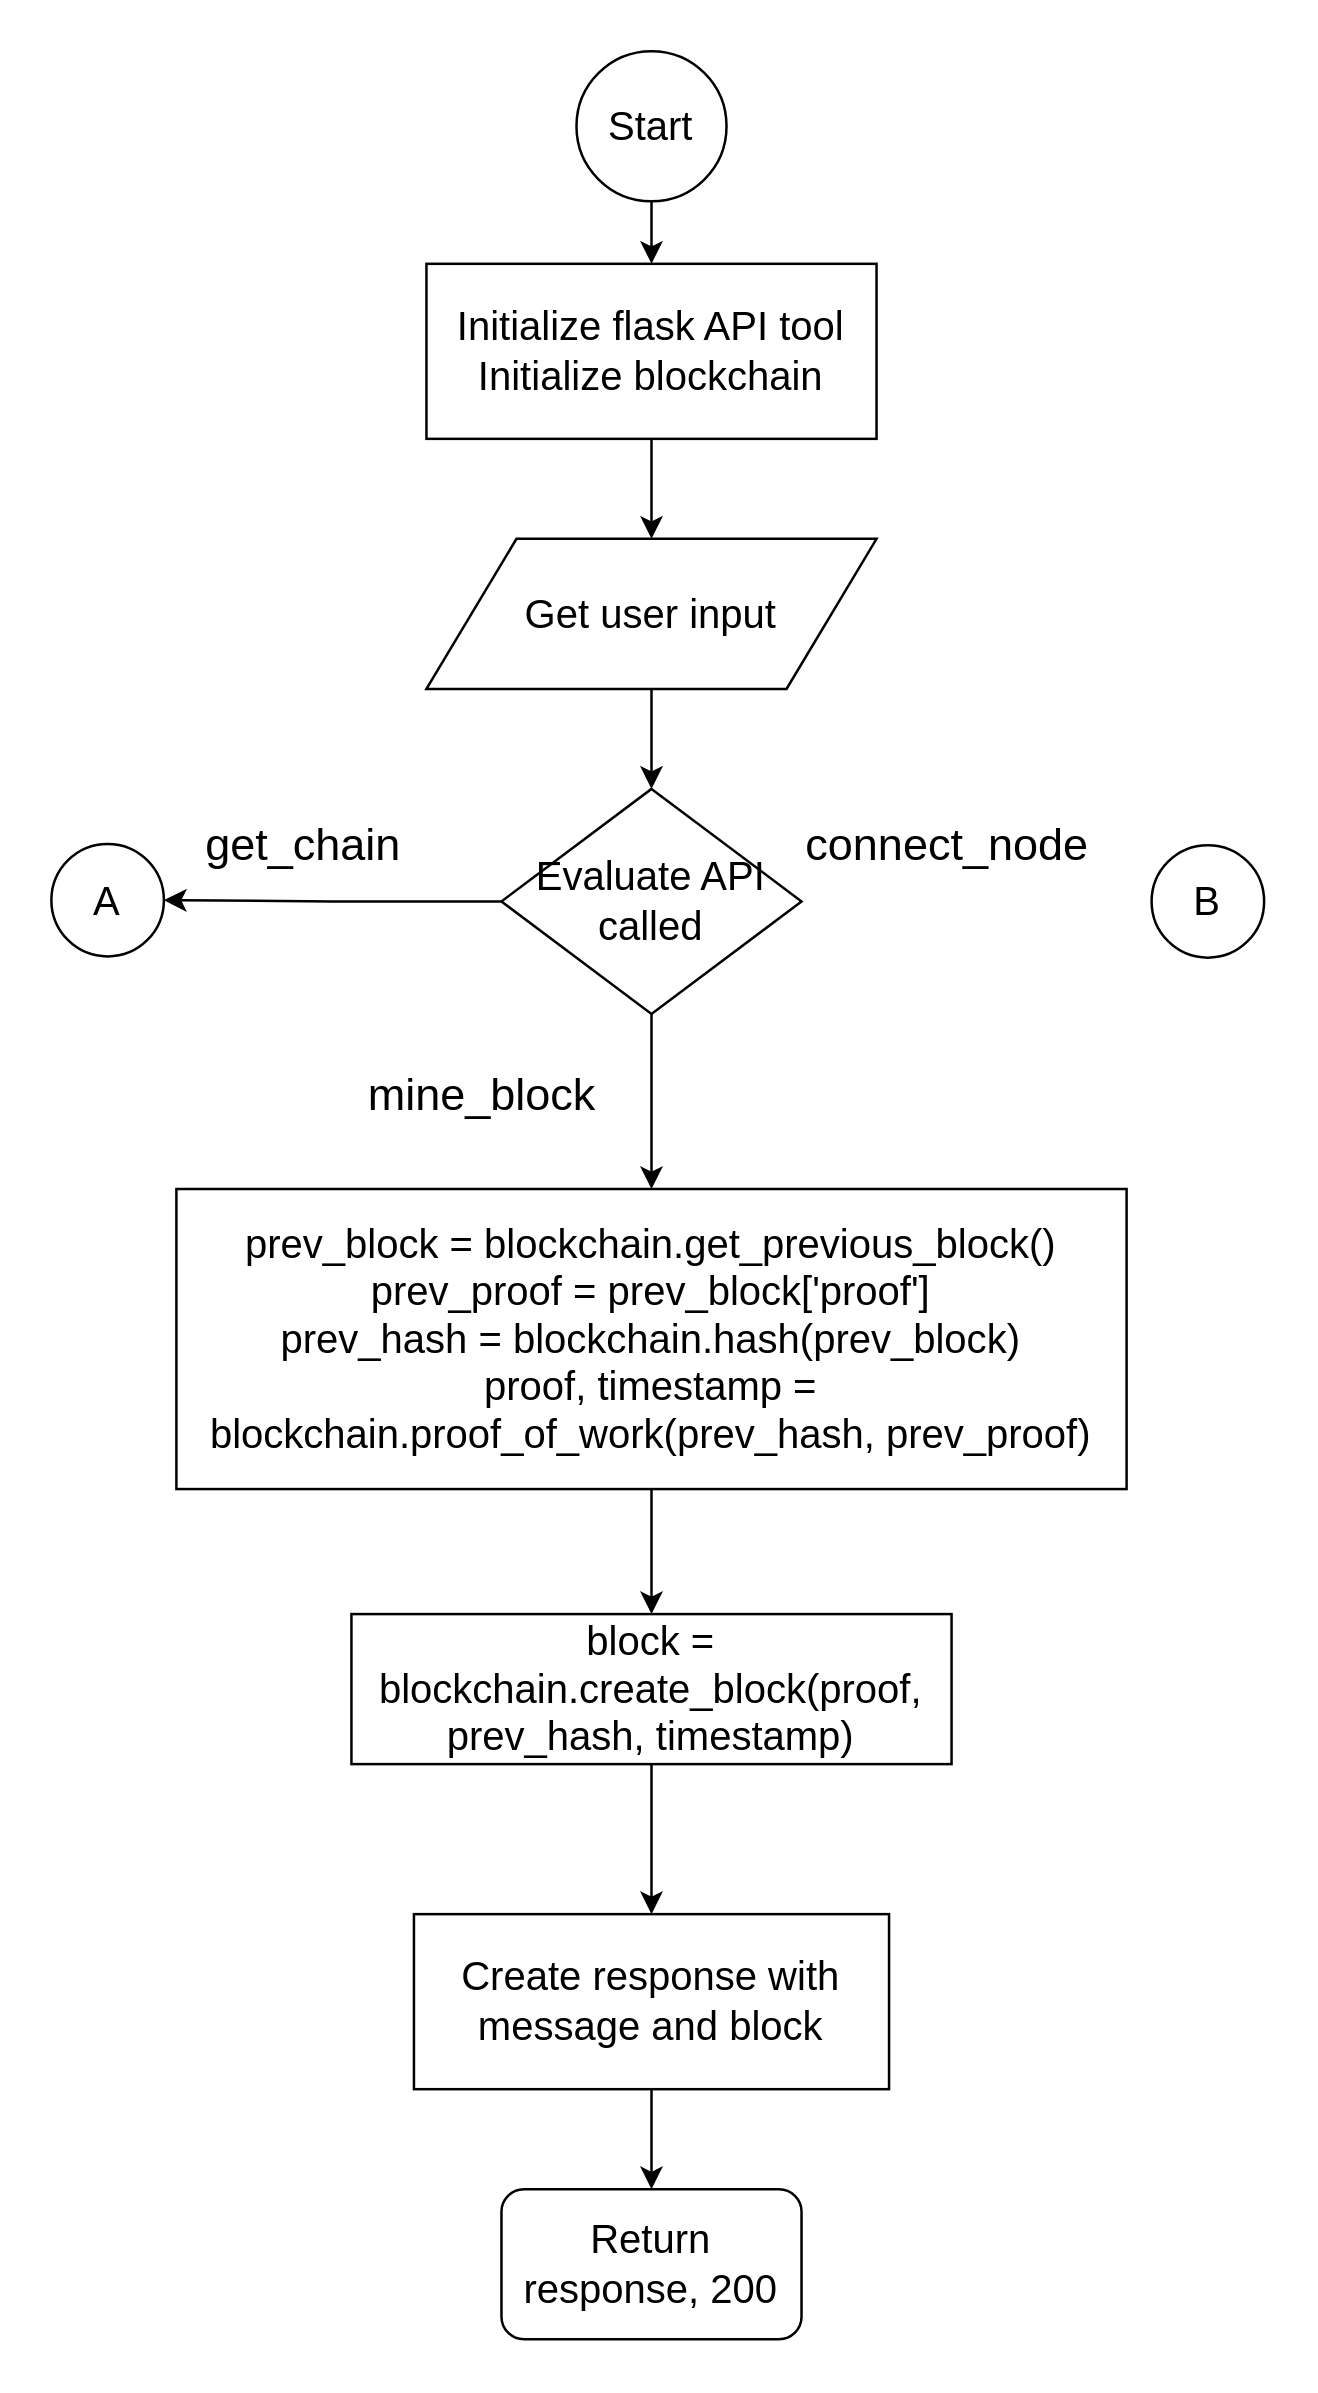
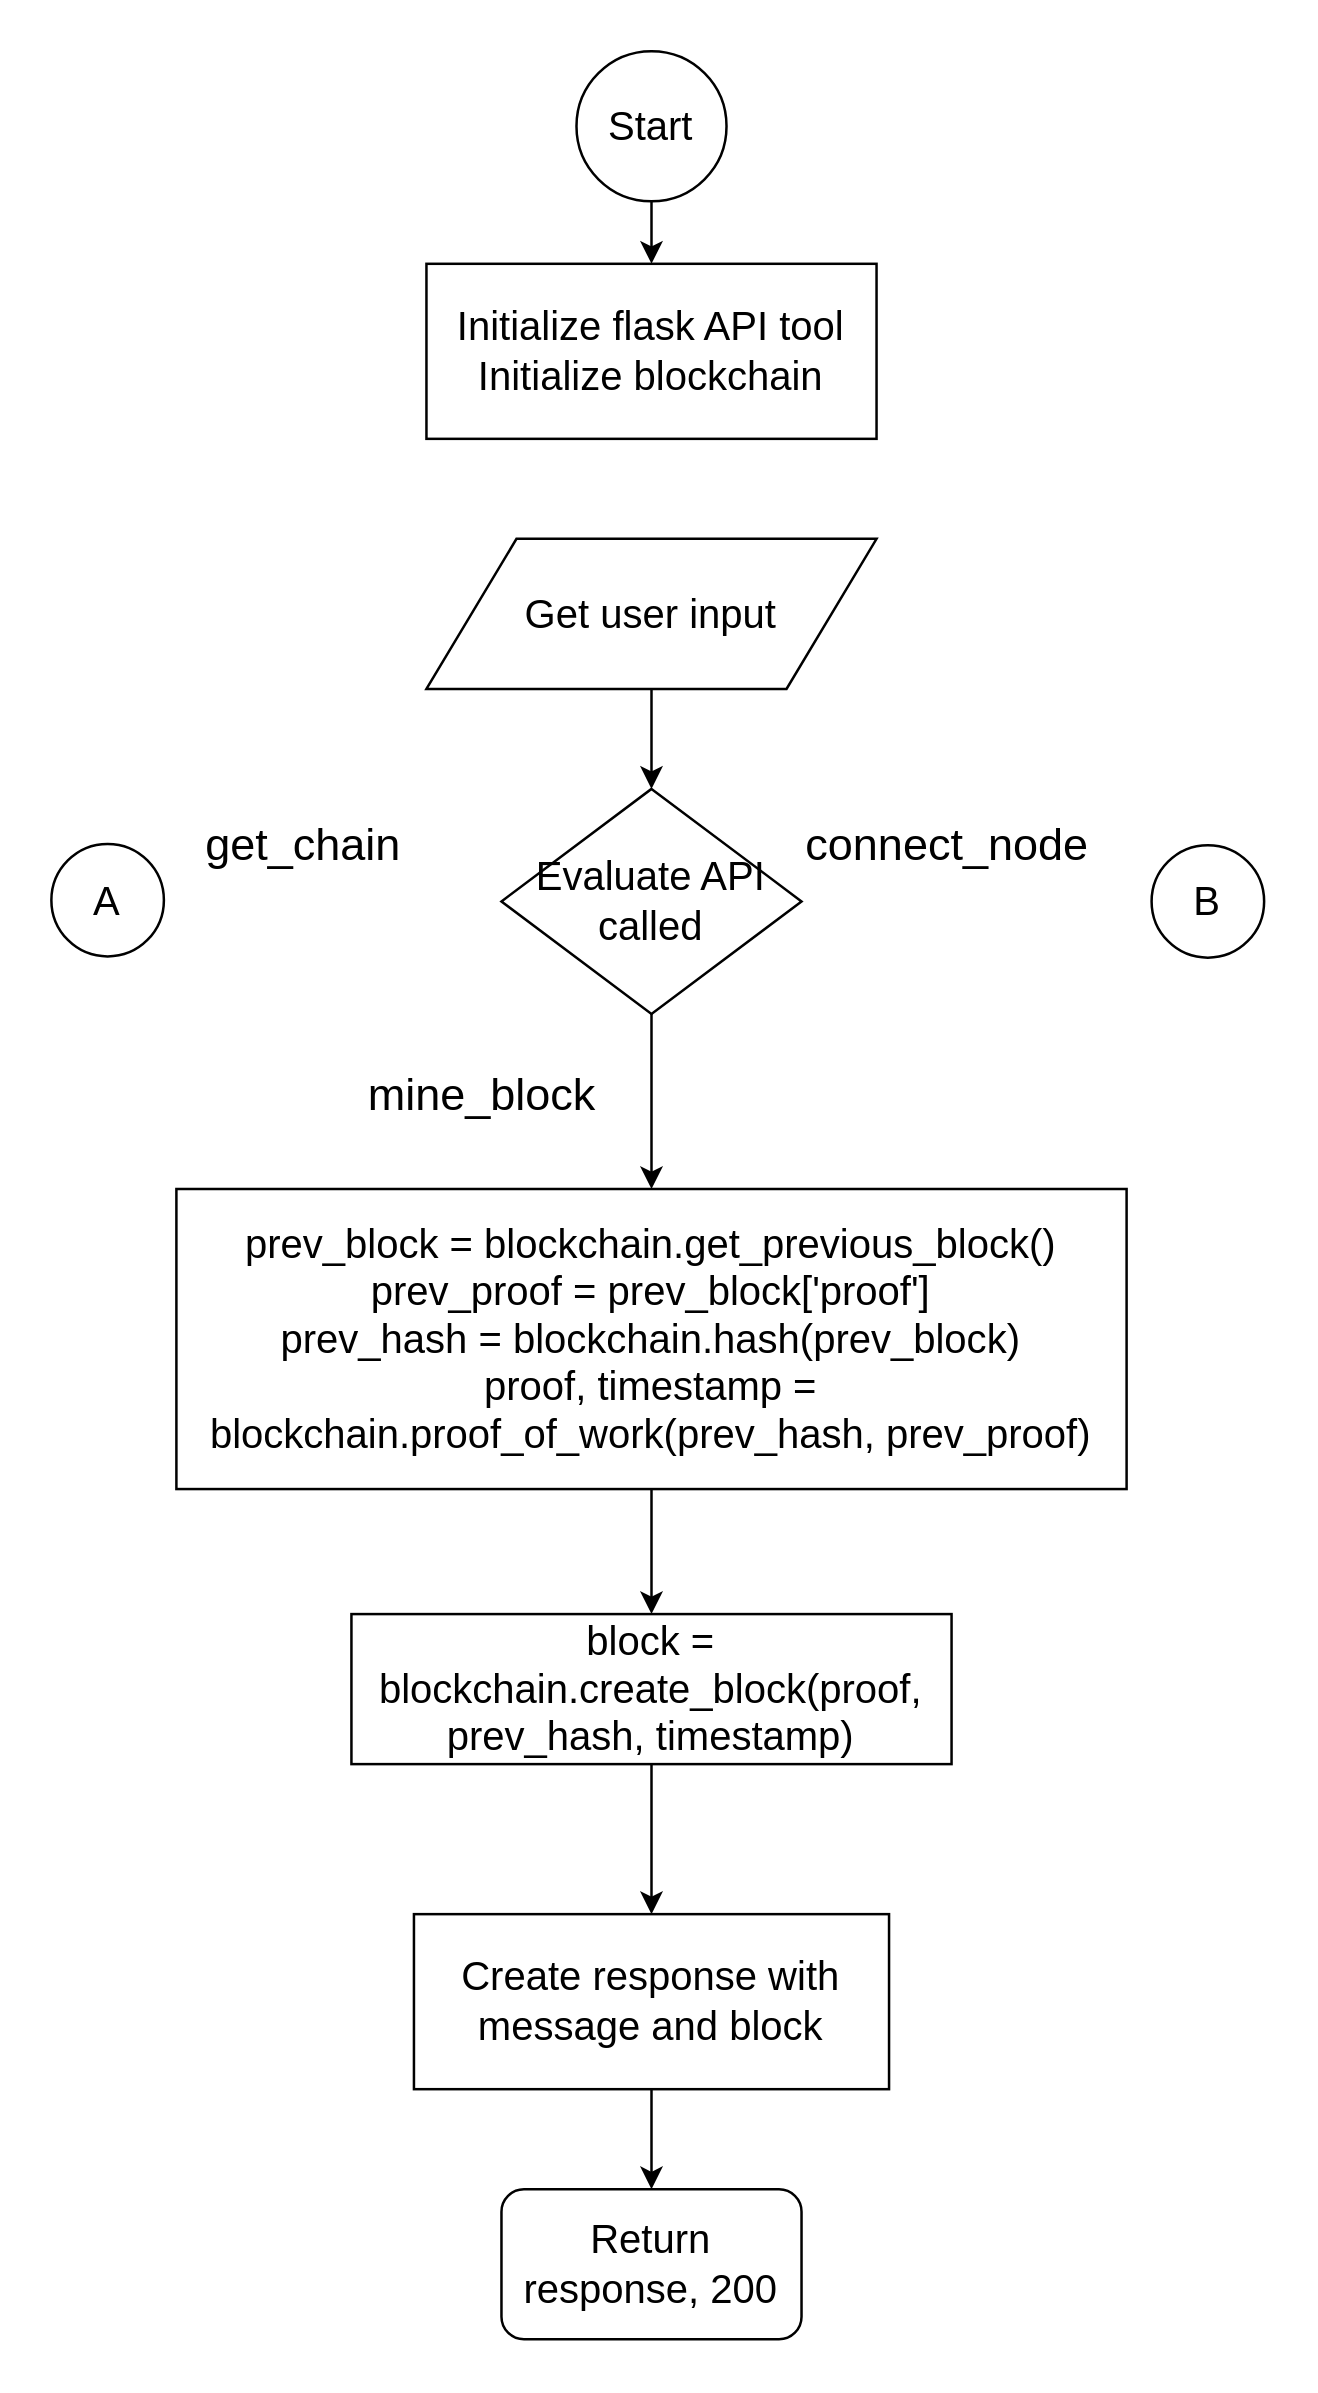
(651, 481) -> none
(341, 901) -> none
